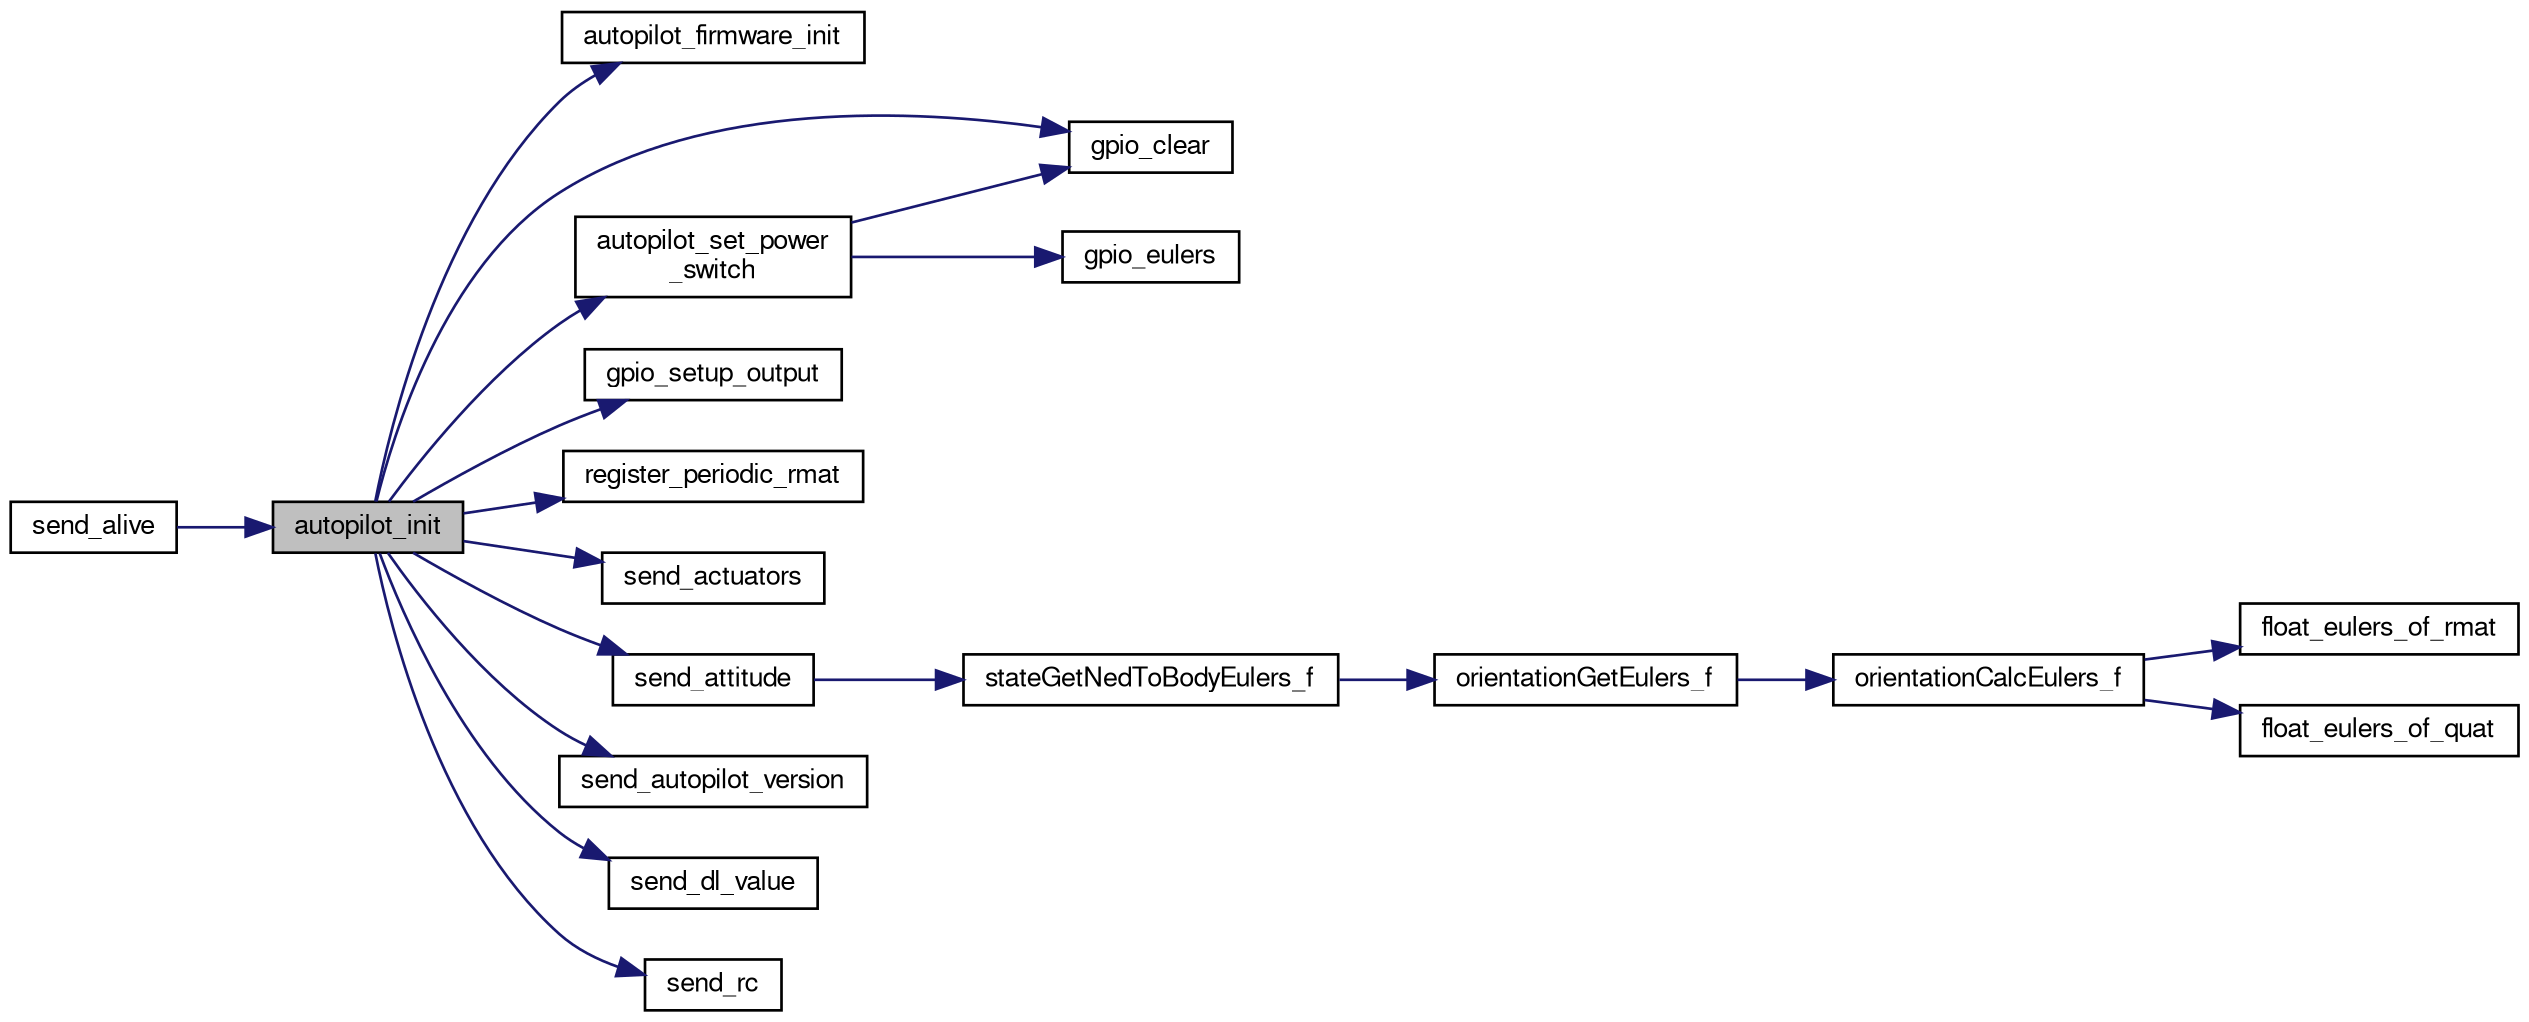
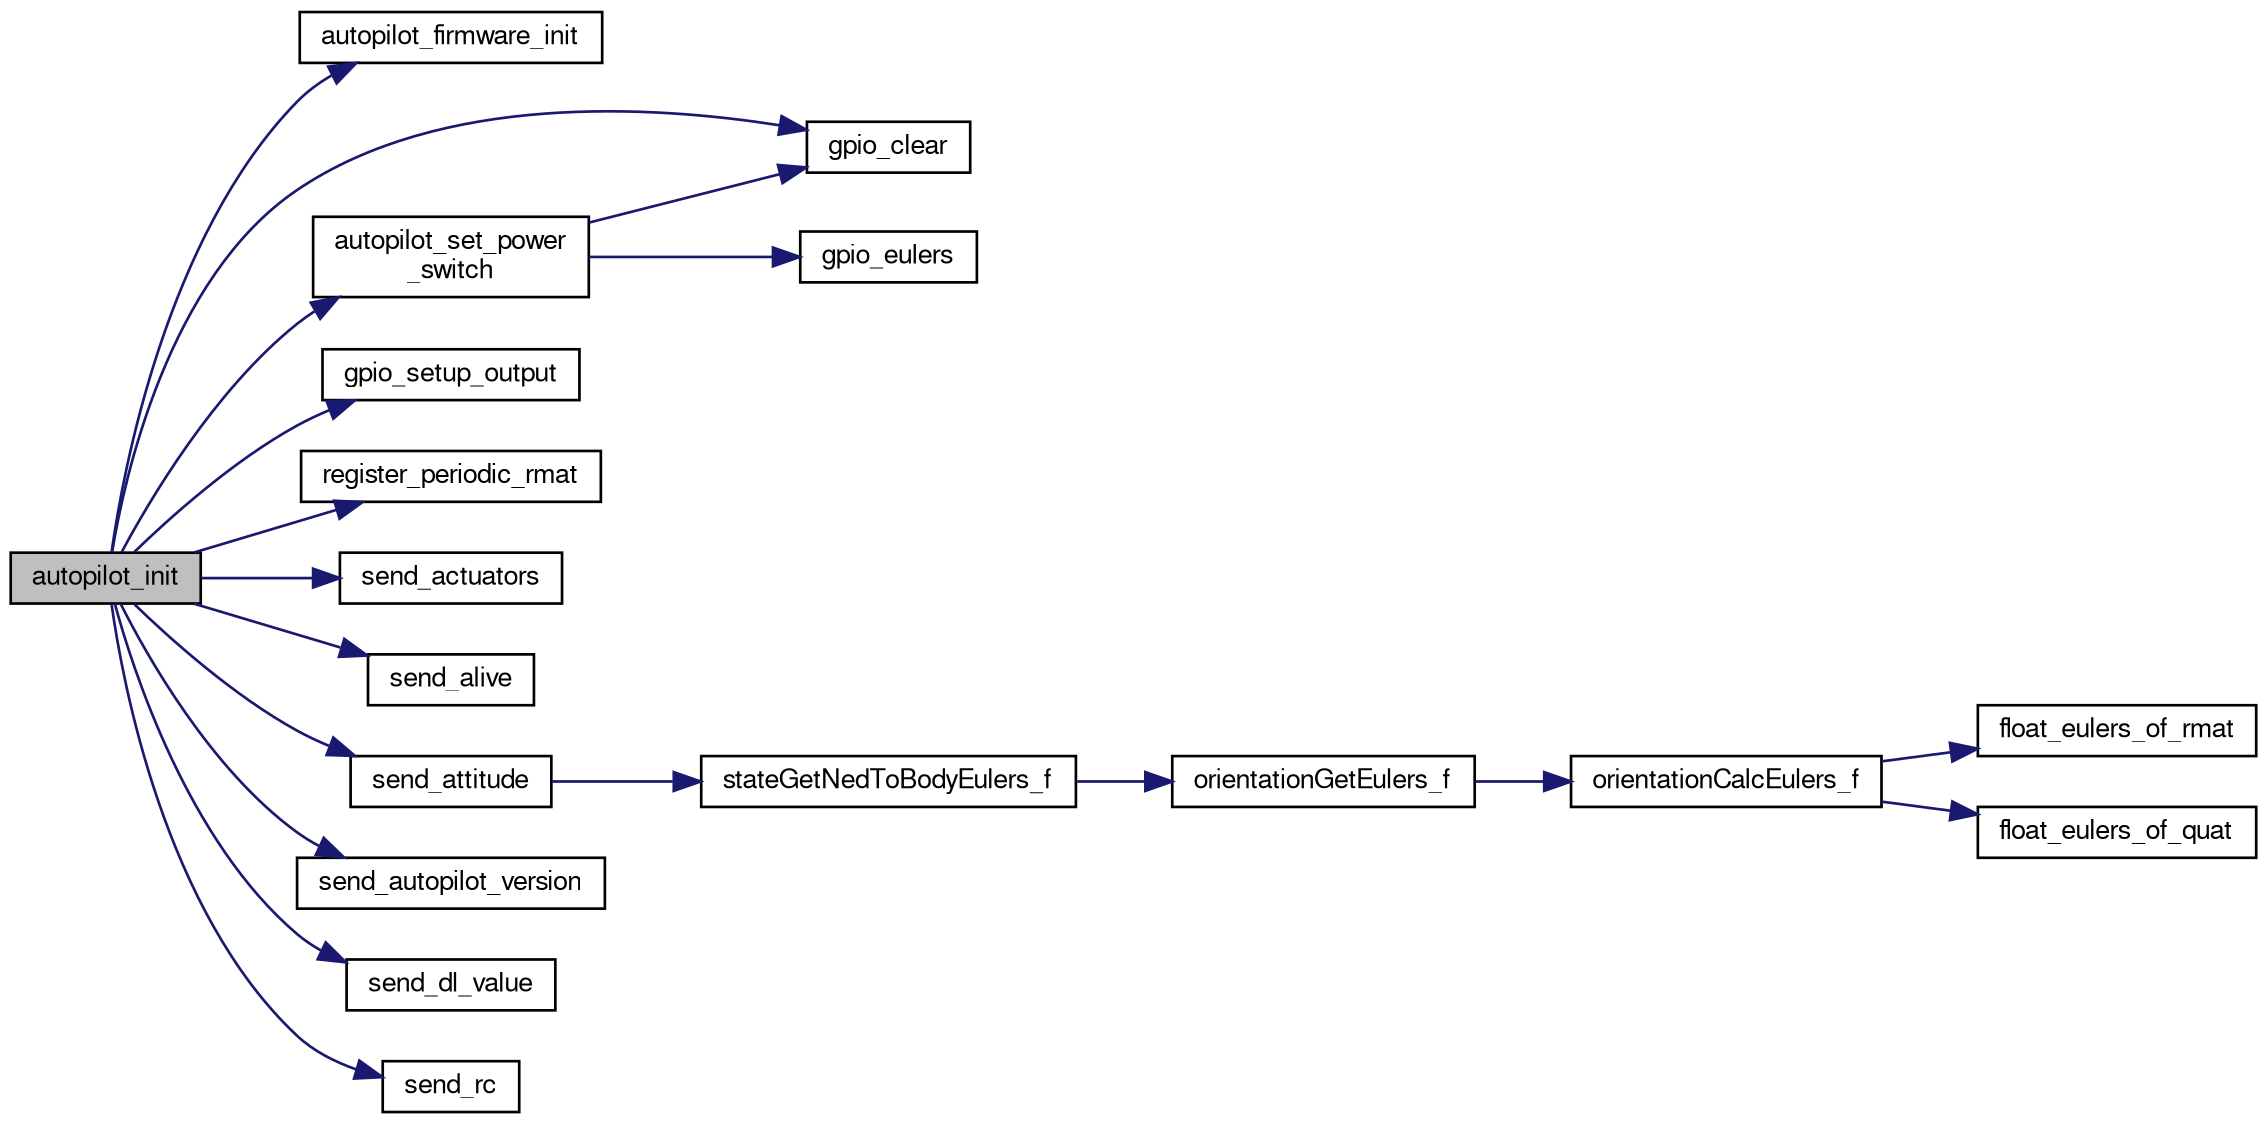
(211, 527) -> (267, 626)
